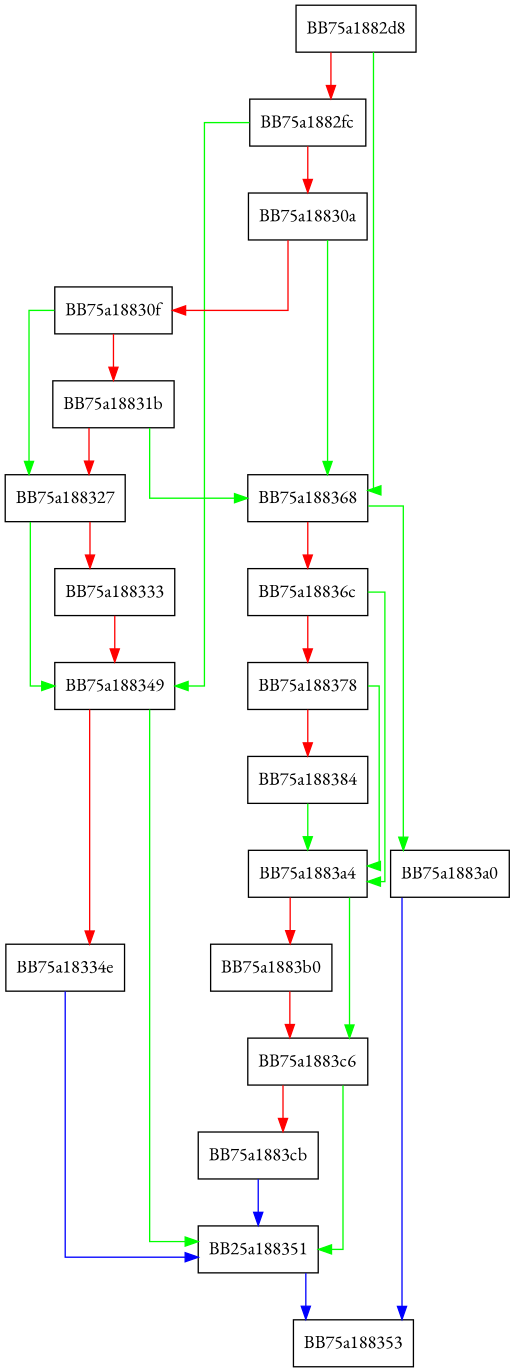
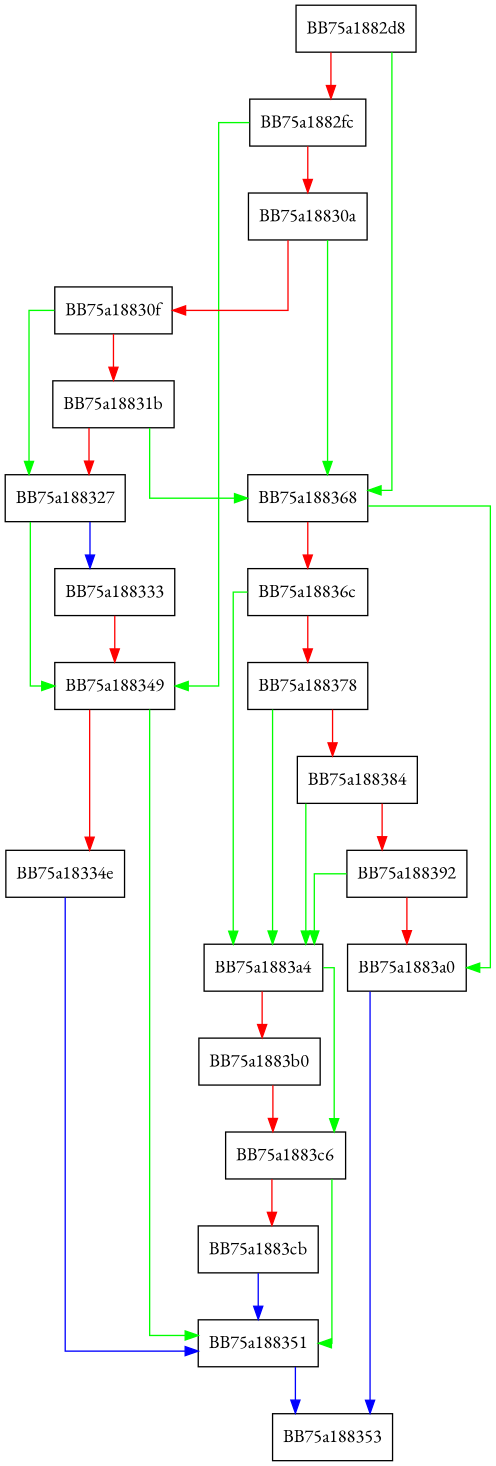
(90, 538) -> (90, 538)
none -> (407, 874)
(258, 1249) -> (258, 1343)
